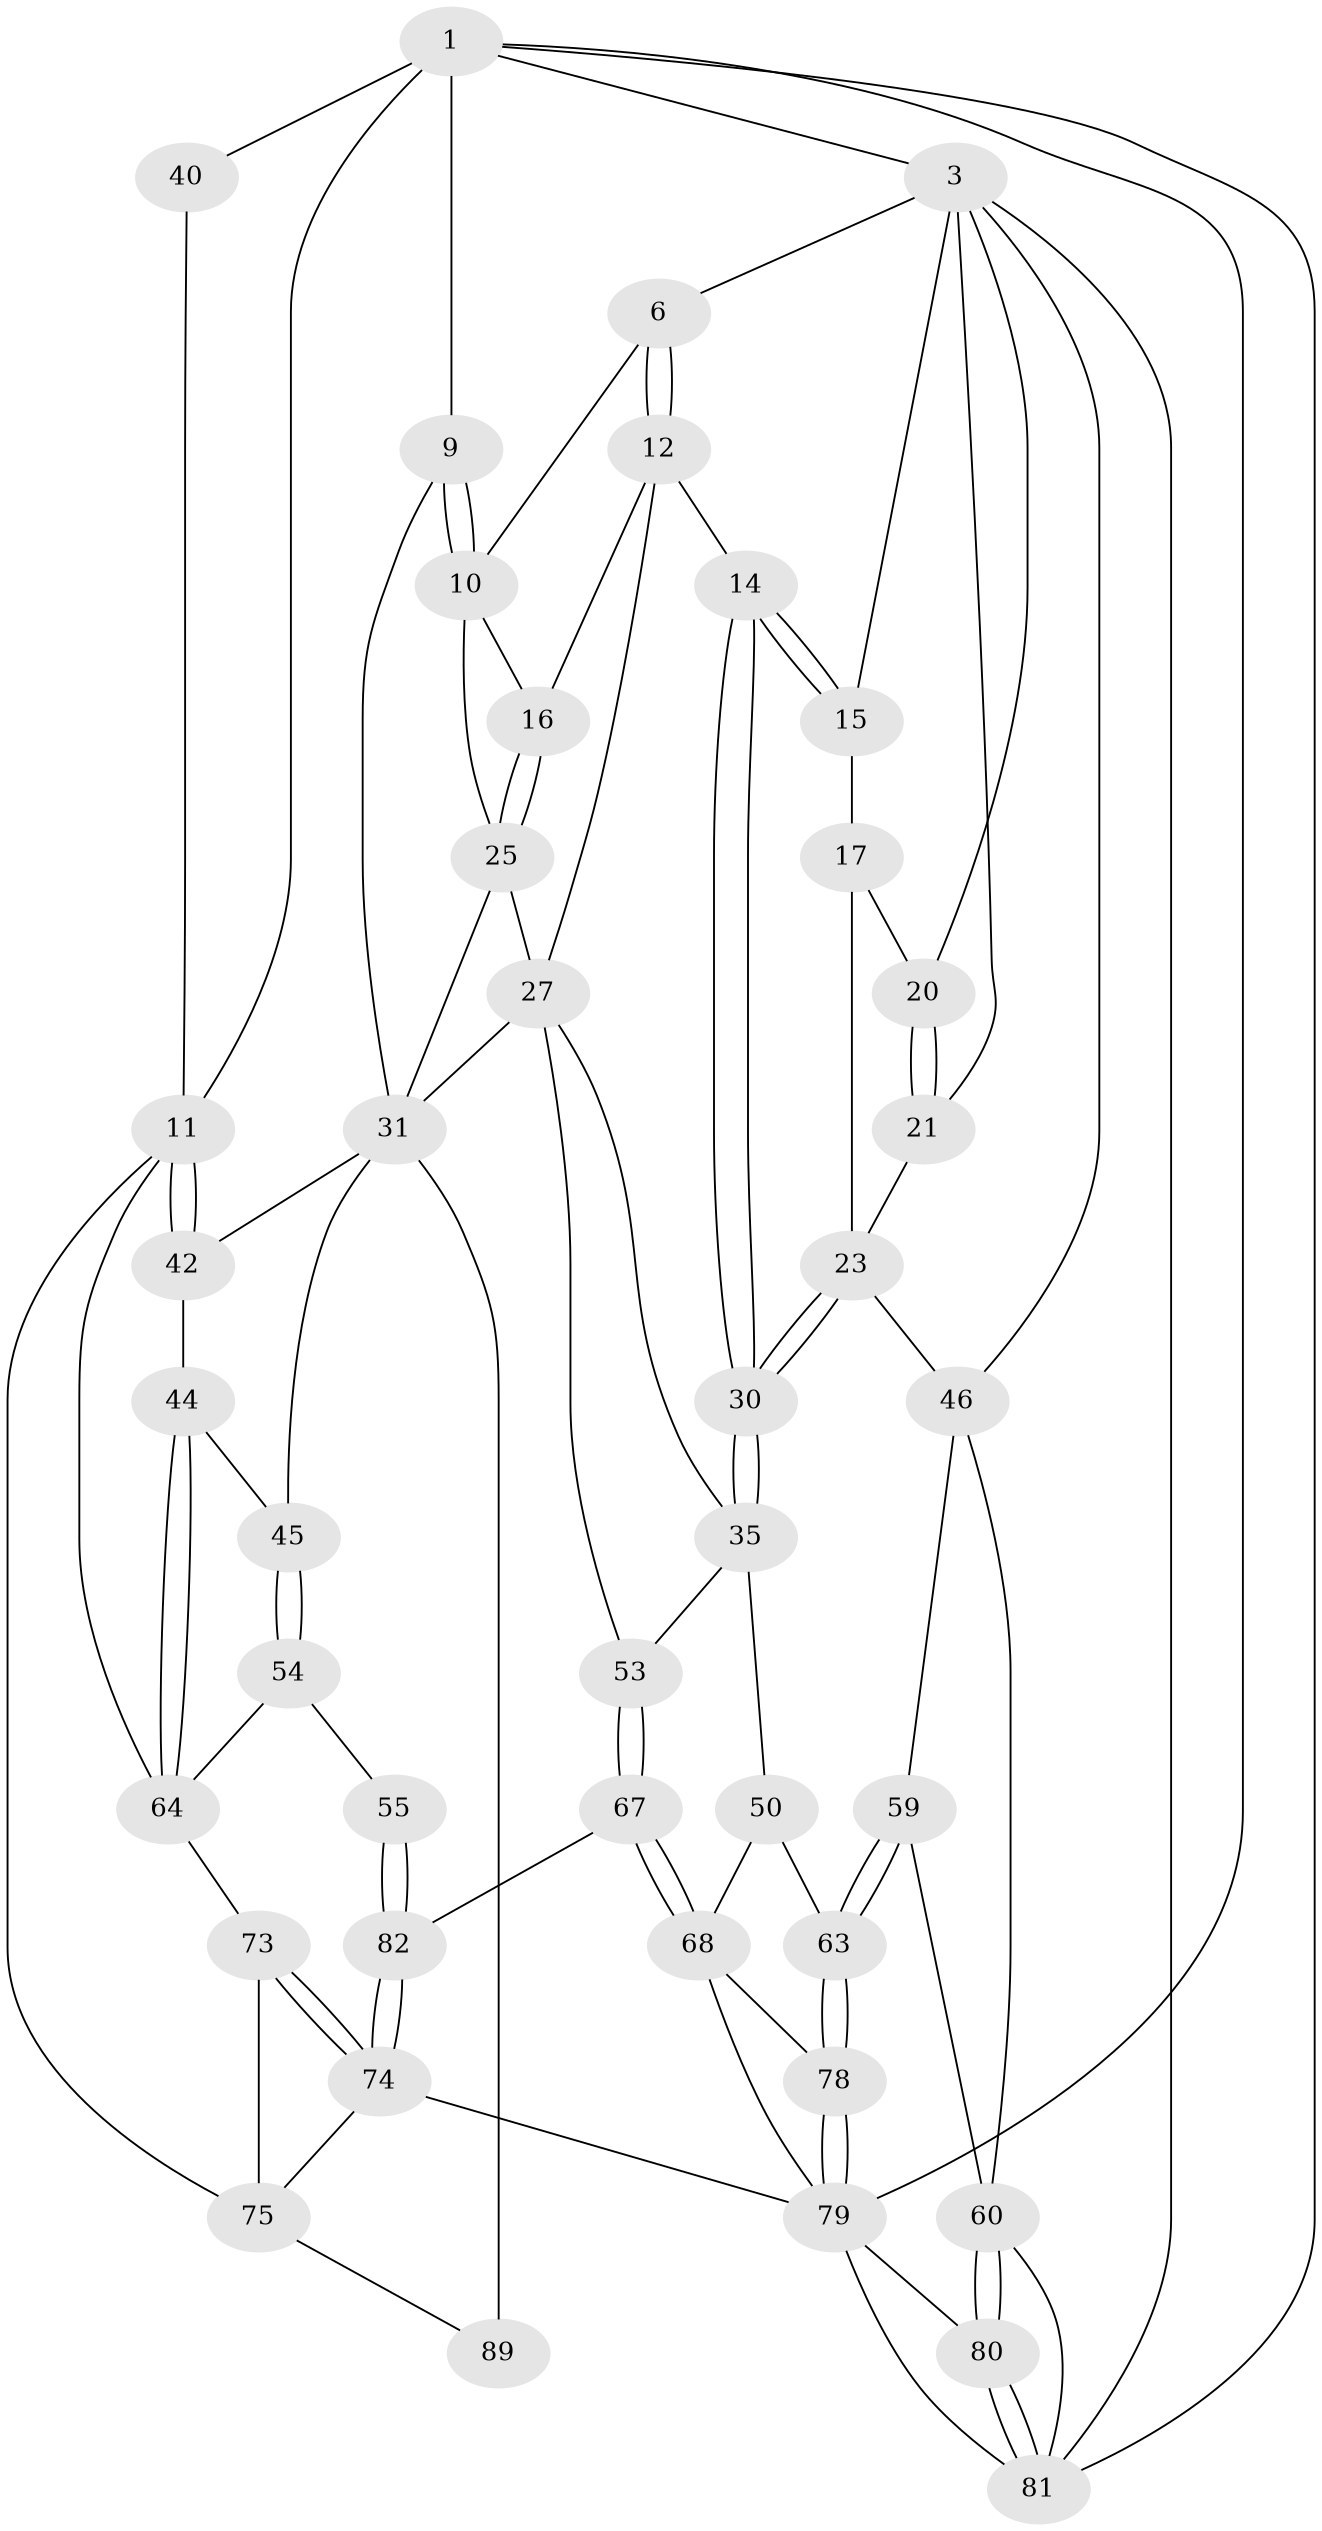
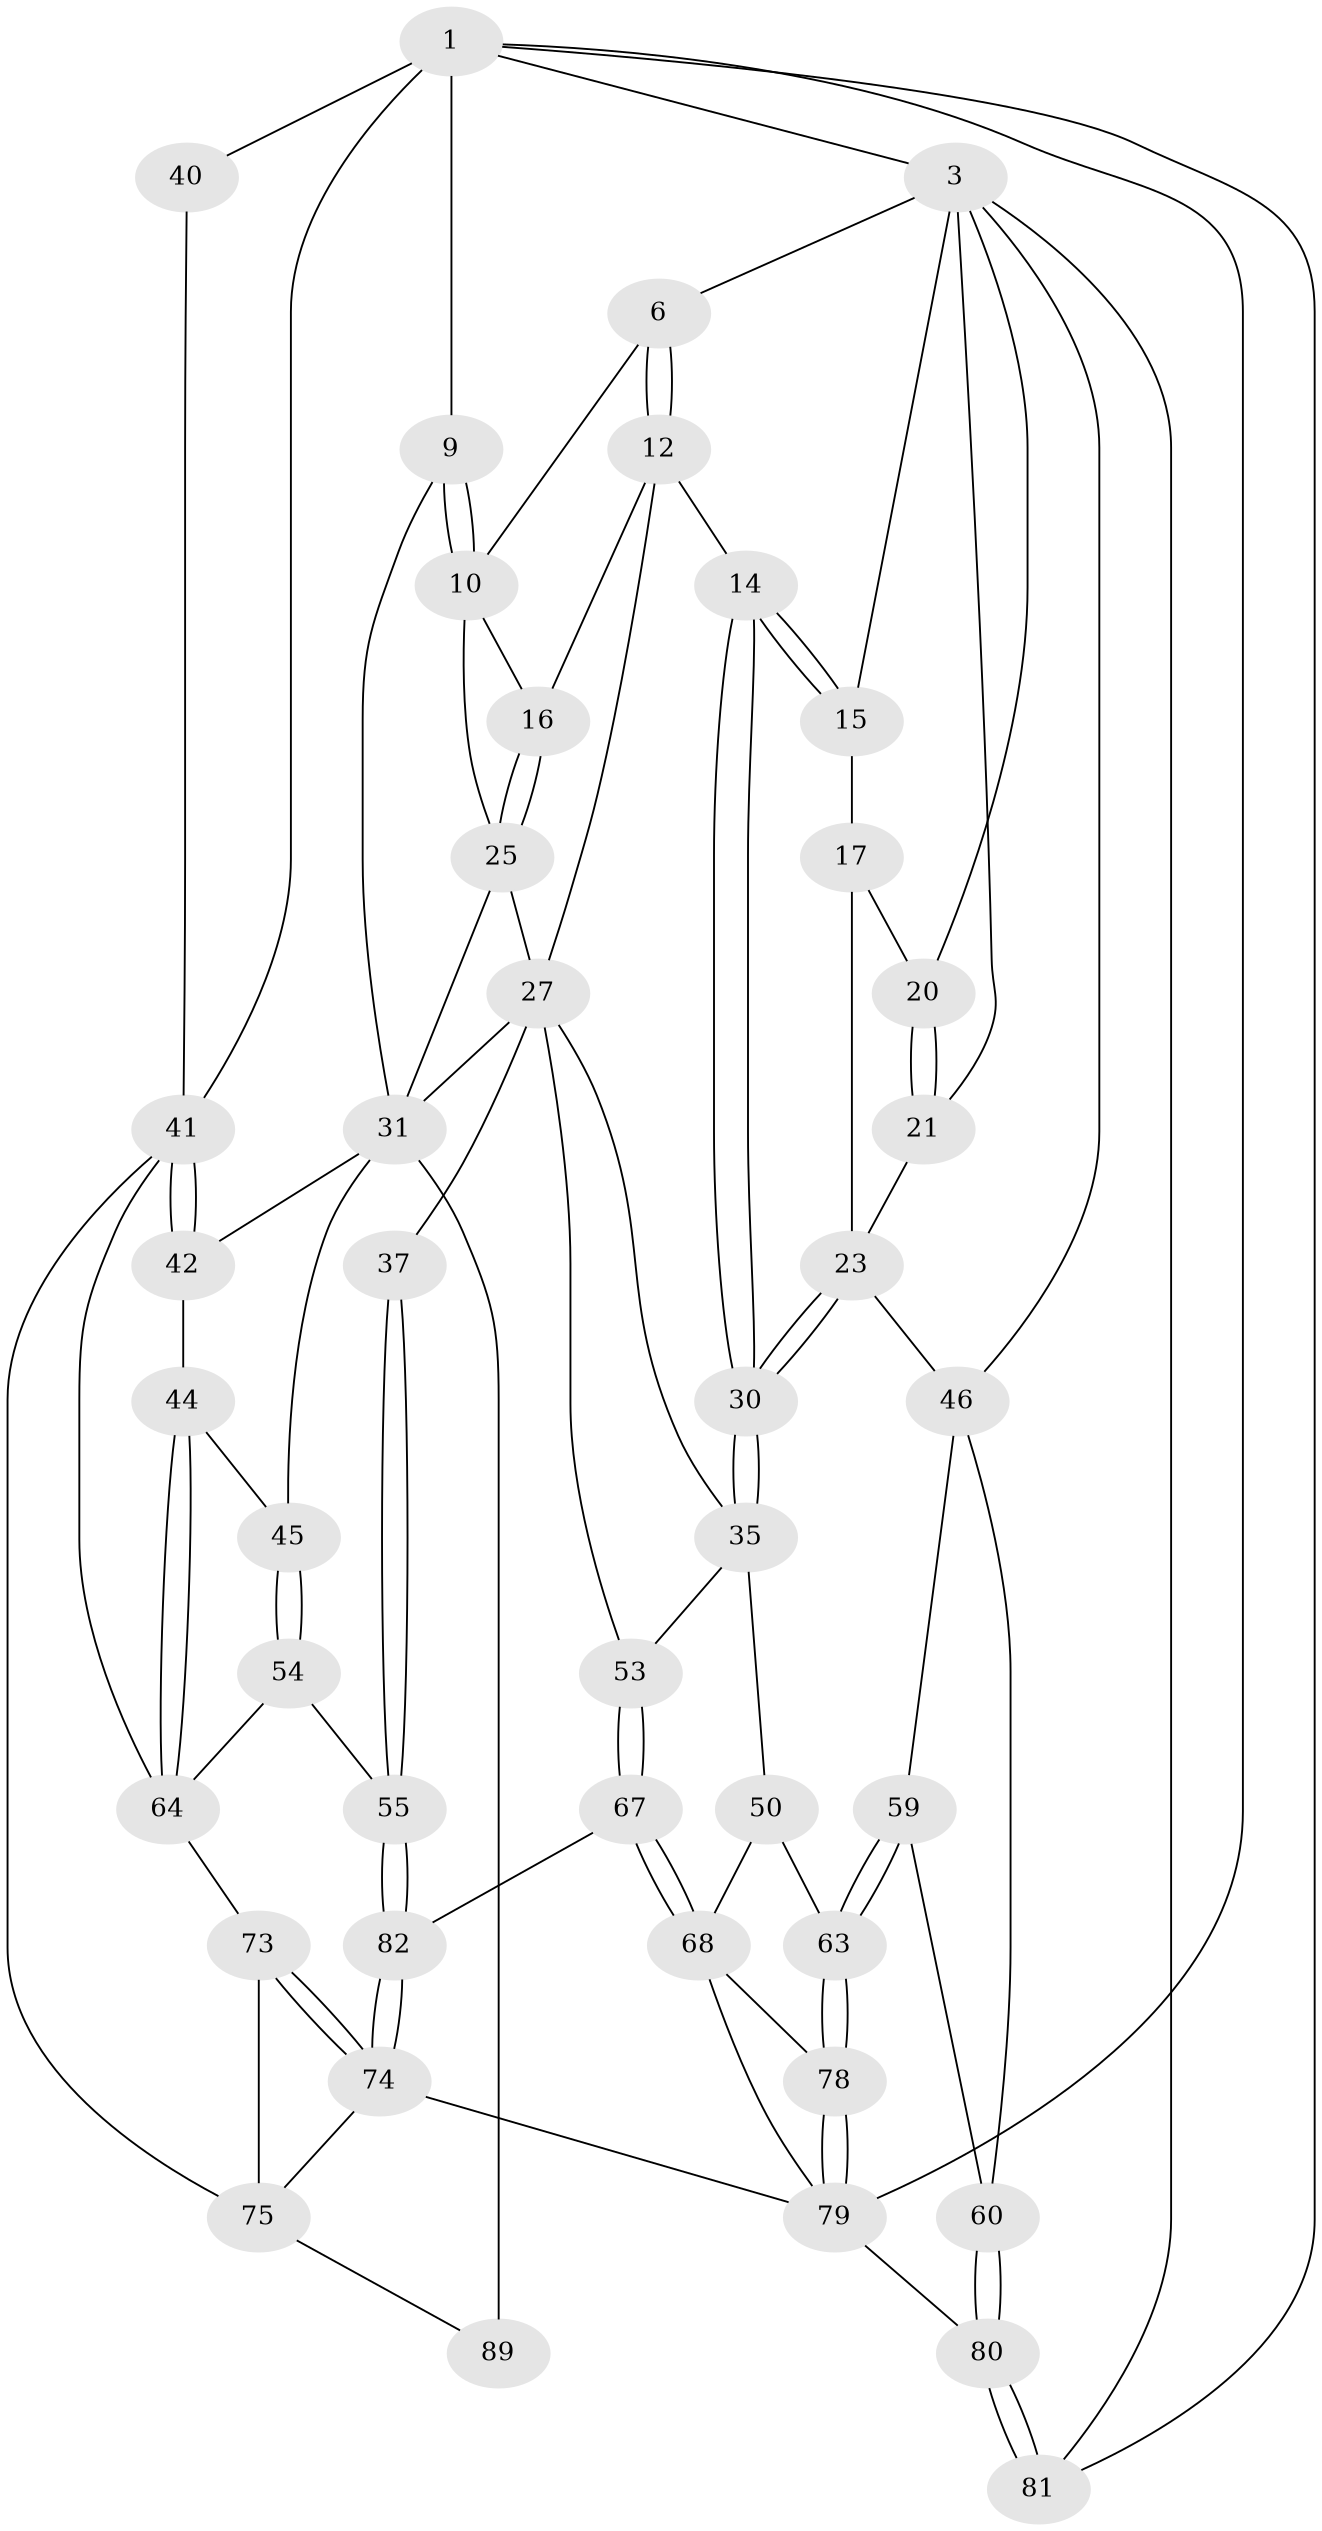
(183, 1130) -> (183, 1130)
none -> (395, 1266)
(1061, 2346) -> none
(908, 2371) -> none
